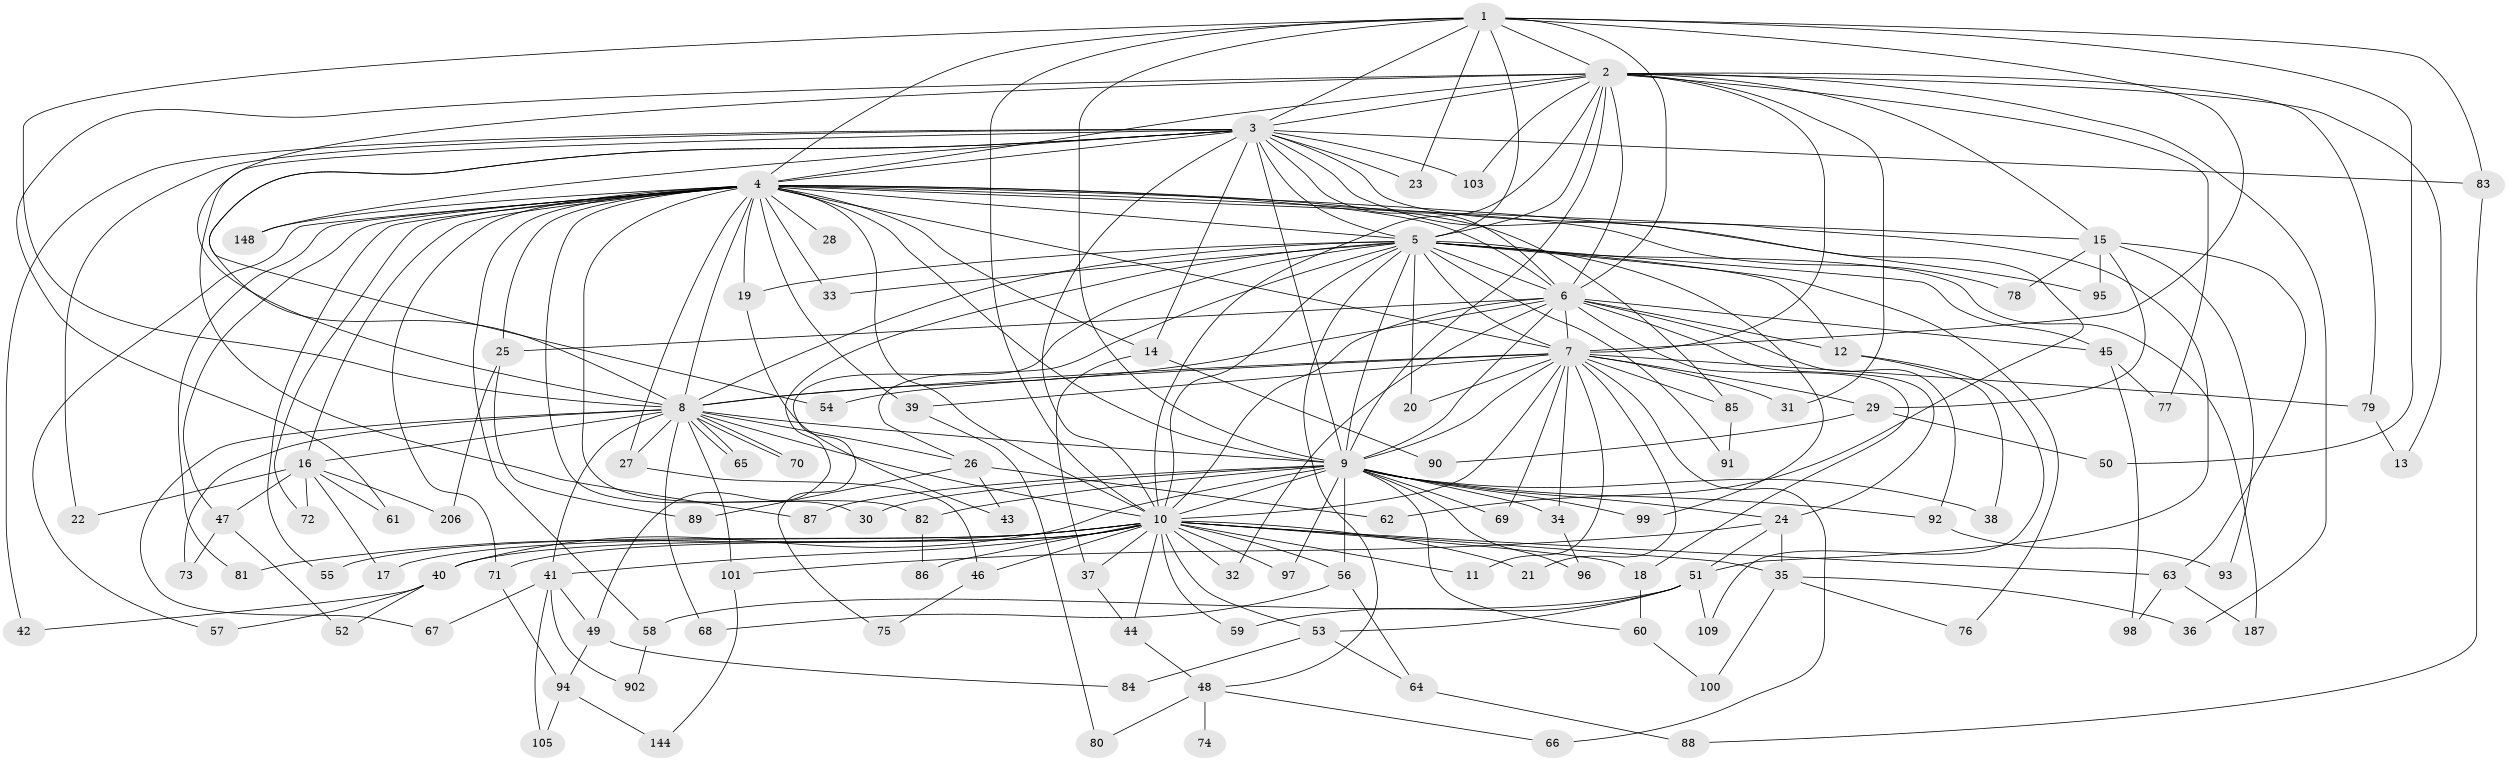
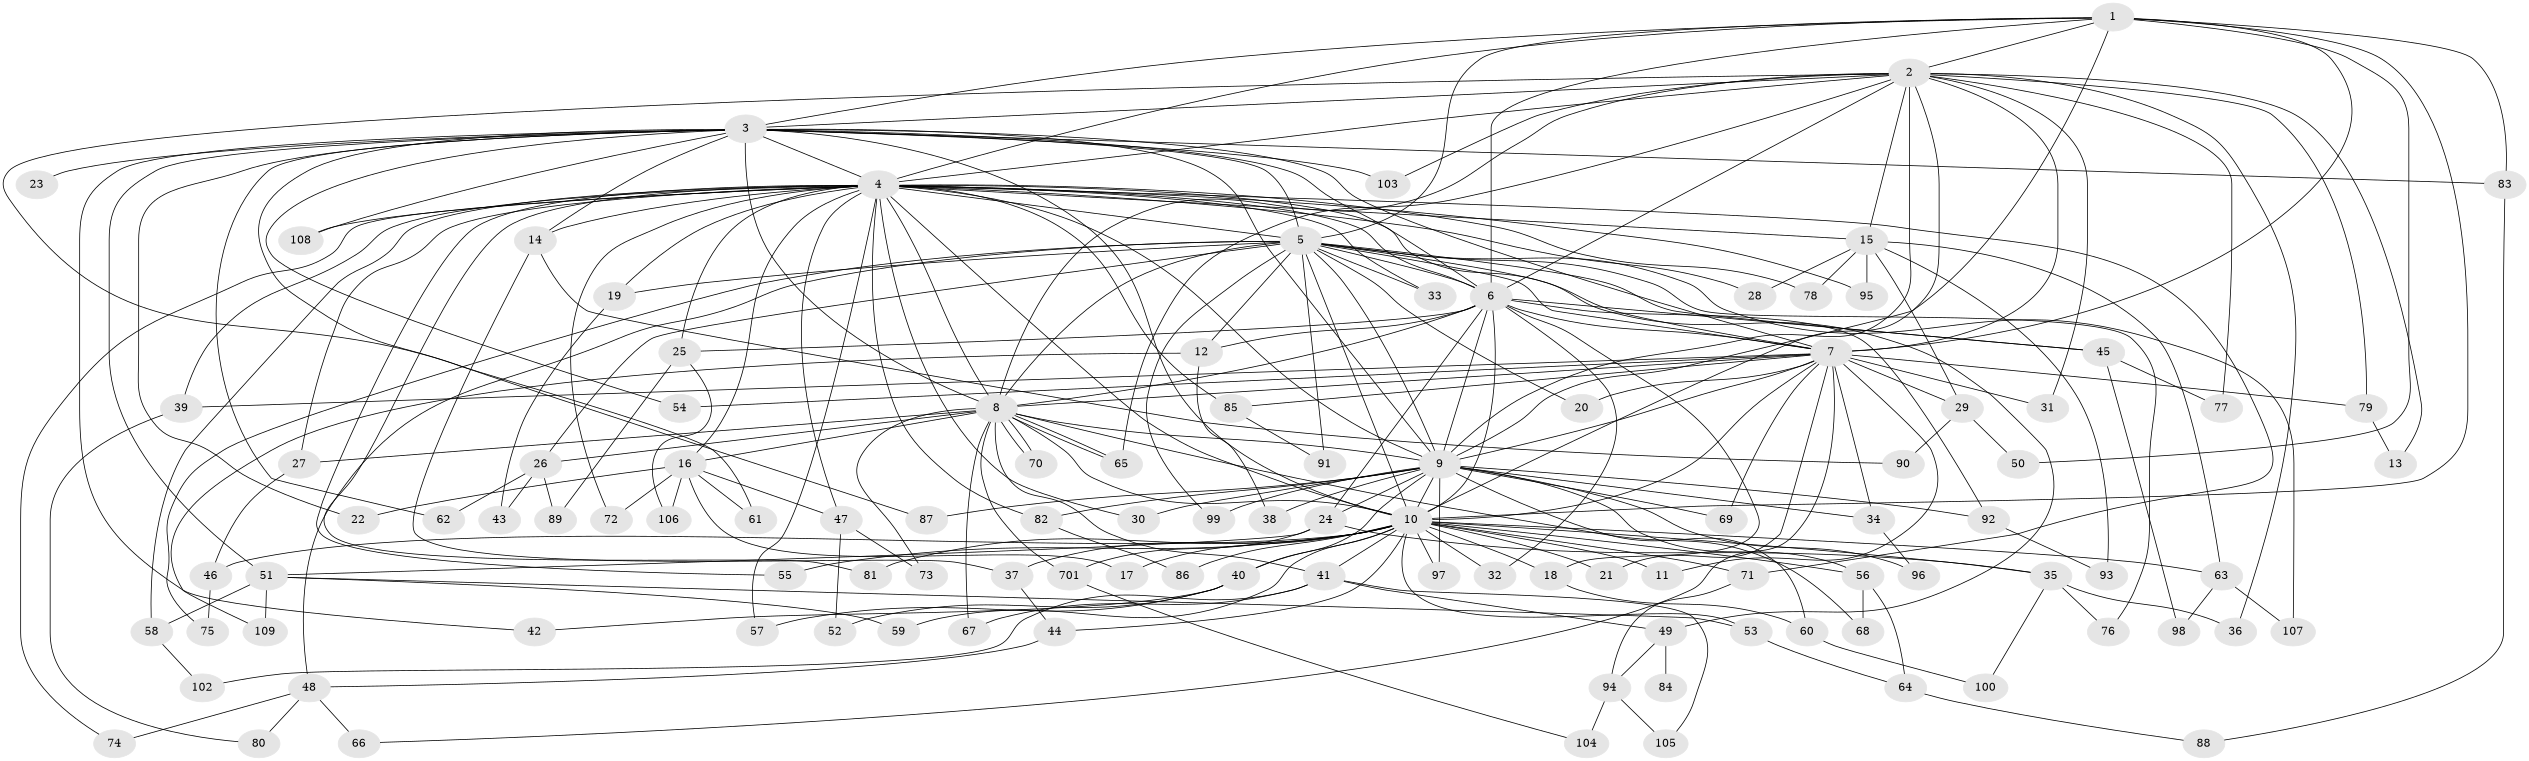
(347, 69) -> none
(1449, 104) -> none
none -> (1331, 176)
(1555, 201) -> (1468, 196)
(245, 241) -> (301, 241)
none -> (1811, 269)
none -> (262, 275)
(451, 520) -> (669, 520)
(731, 576) -> (1070, 576)
(2255, 632) -> (2293, 632)
(1224, 660) -> none
(635, 688) -> (202, 688)
(661, 744) -> (1587, 744)
